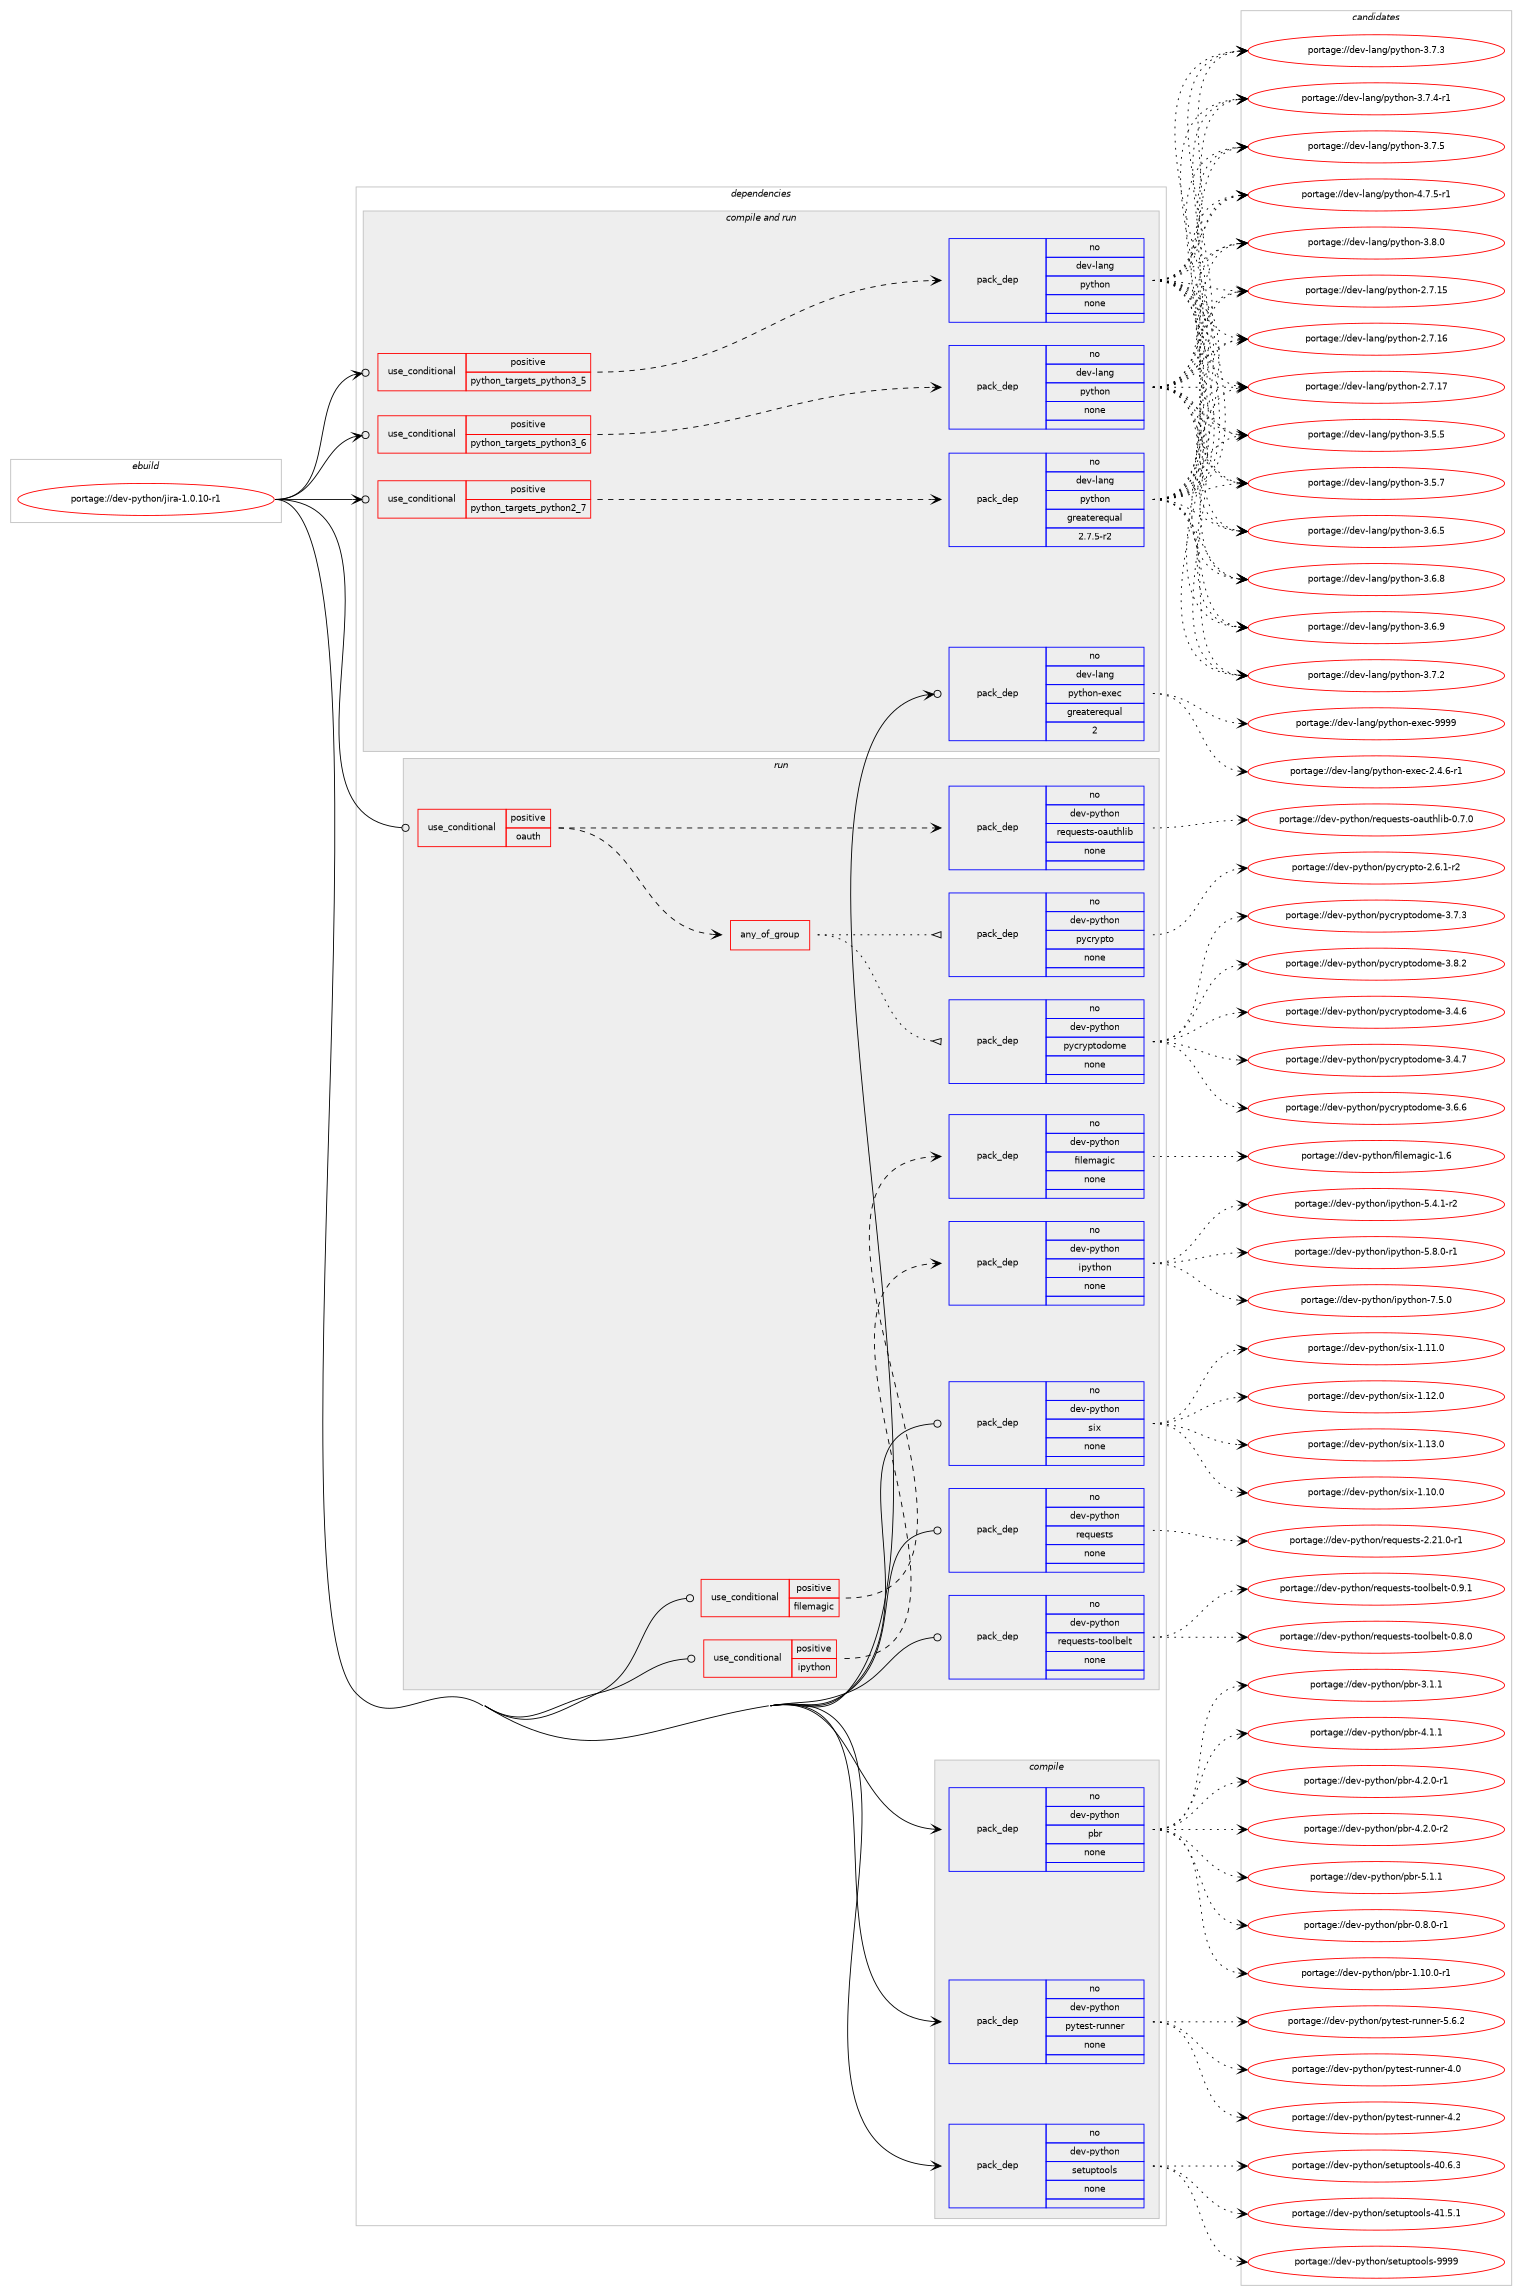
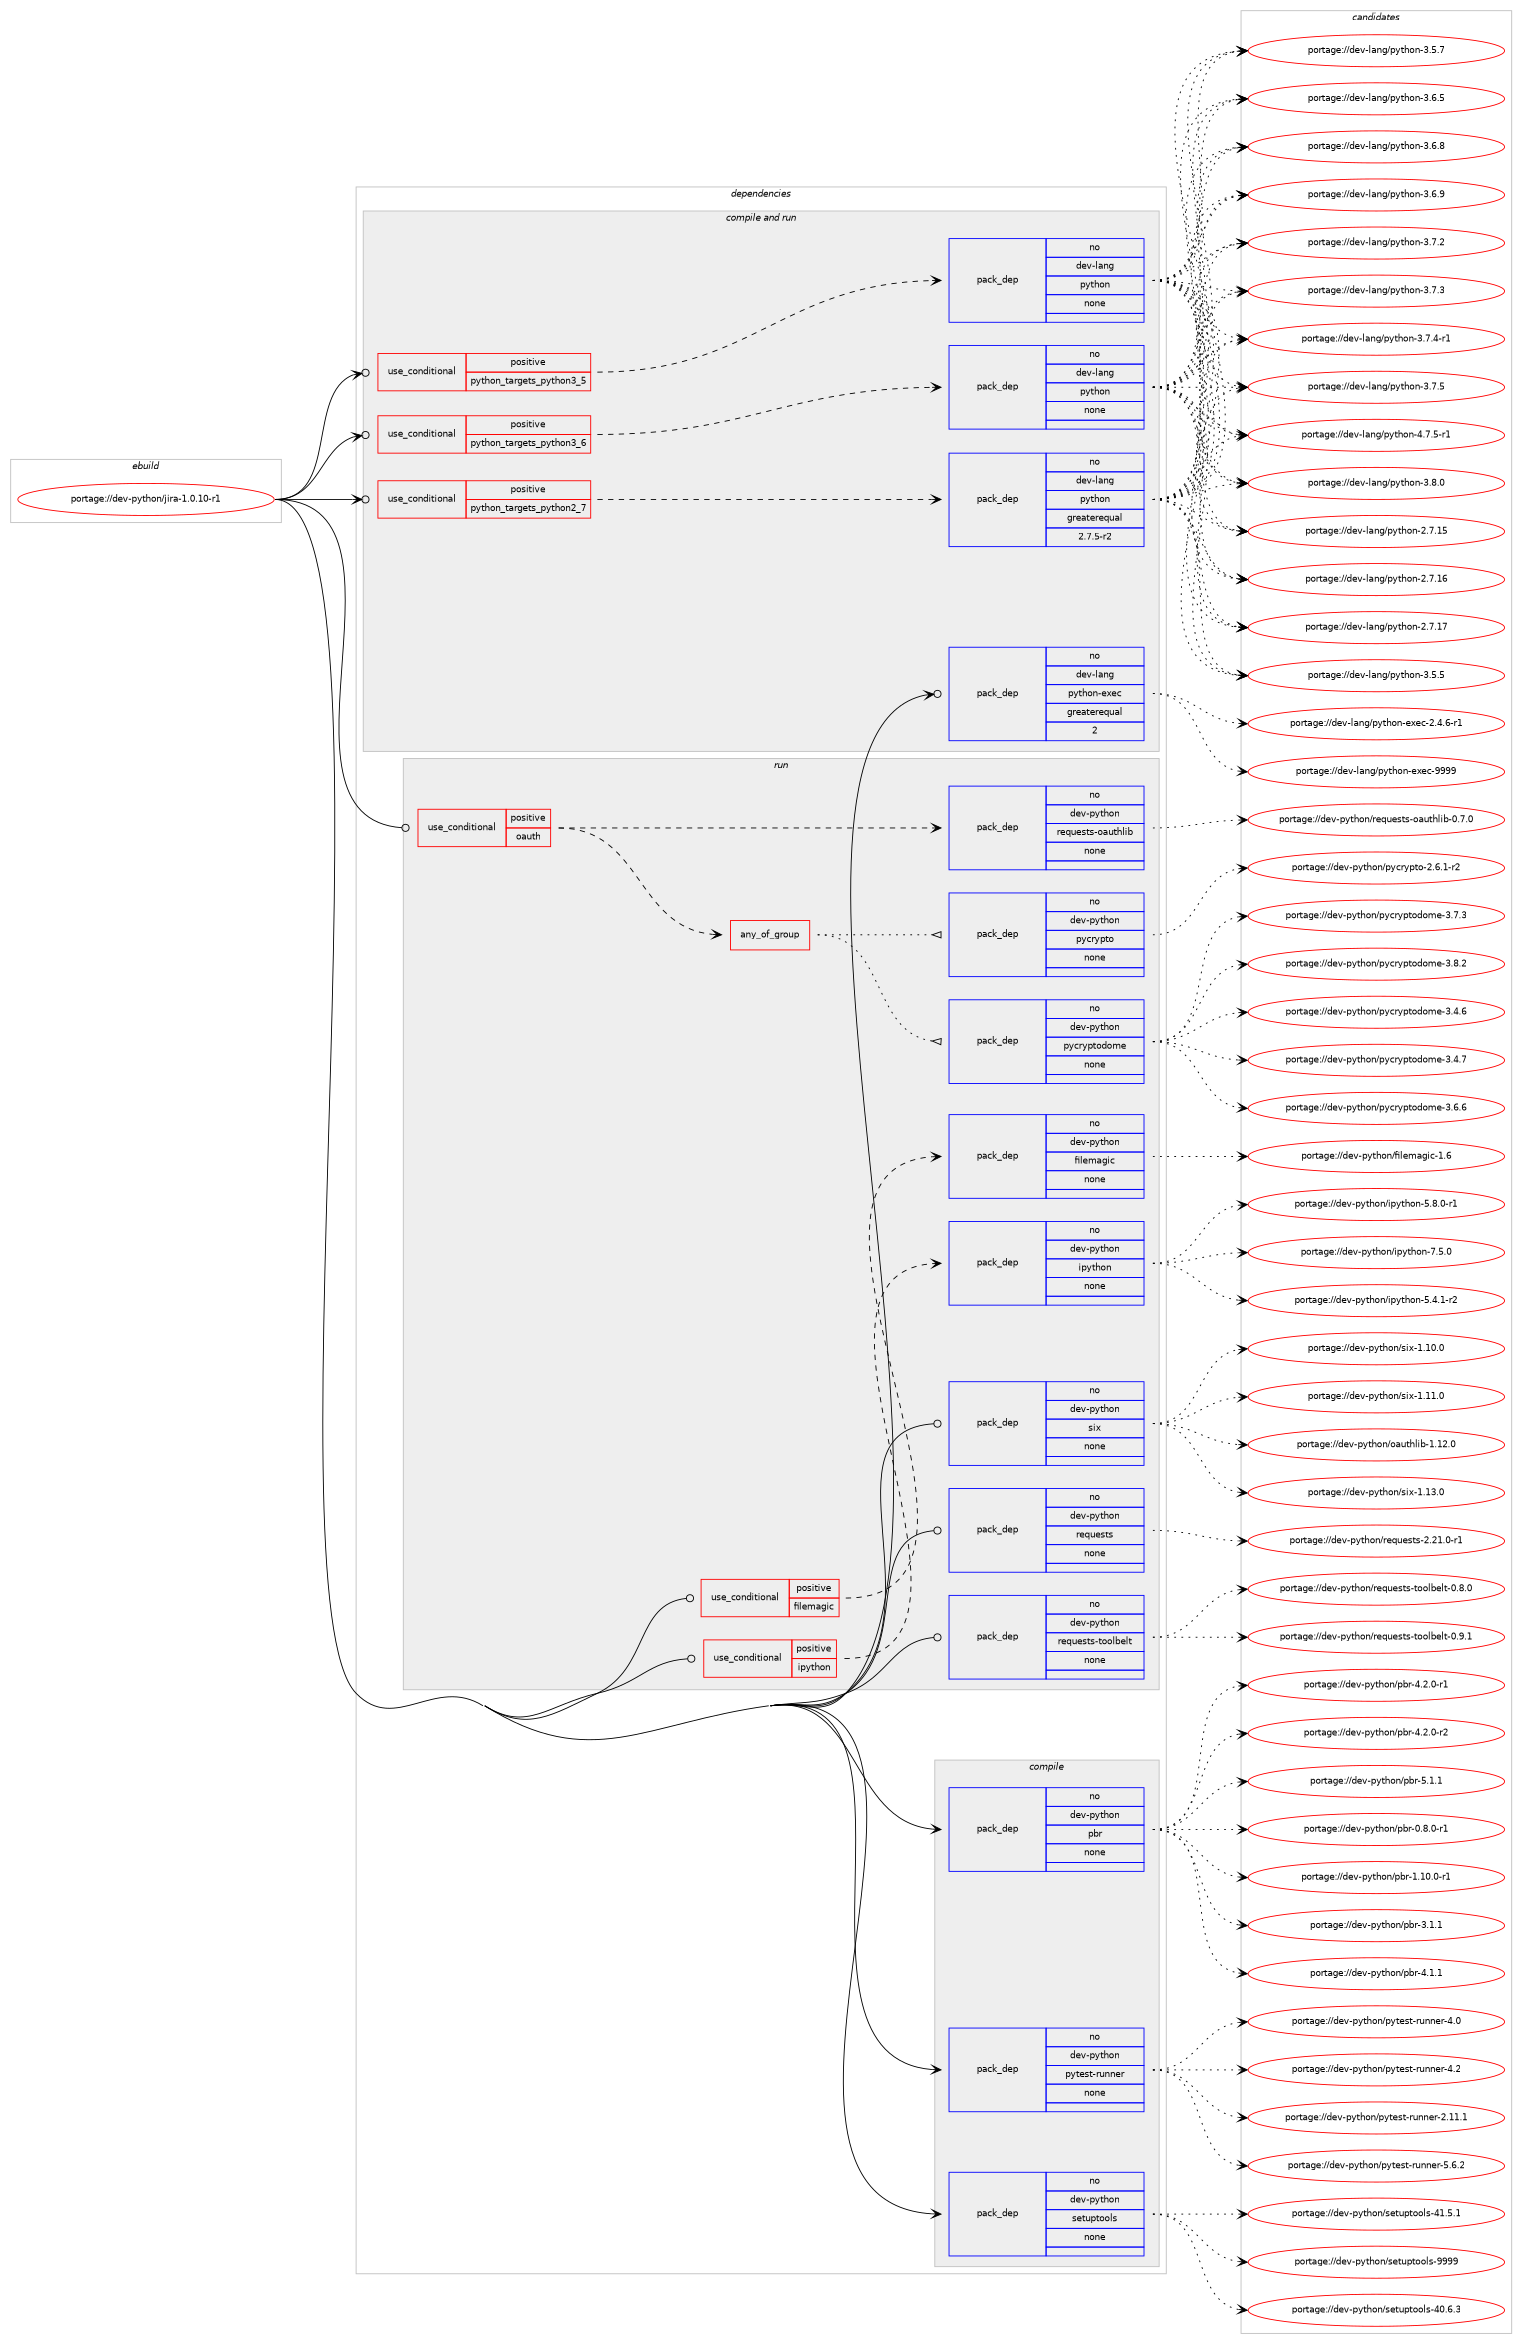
(1376, 1397) -> (1376, 1445)
none -> (1376, 2118)
